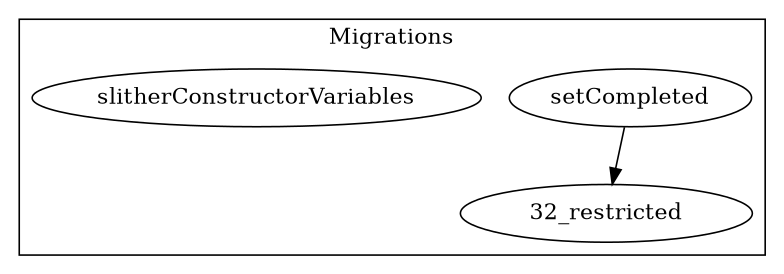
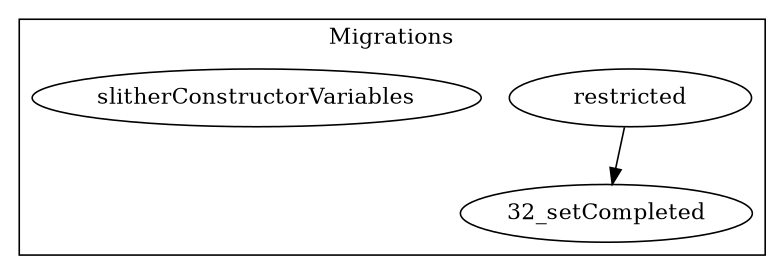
(630, 98) -> (630, 98)
(606, 213) -> (606, 213)
